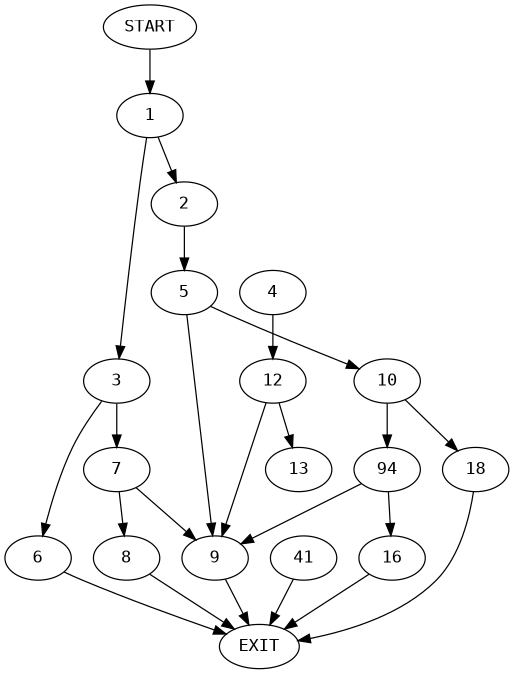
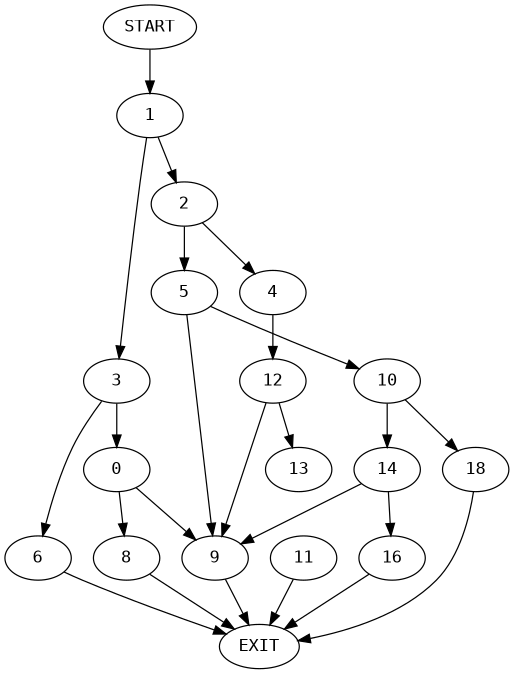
none -> (224, 244)
(117, 470) -> (117, 470)
(387, 470) -> (387, 470)
(304, 558) -> (304, 558)
